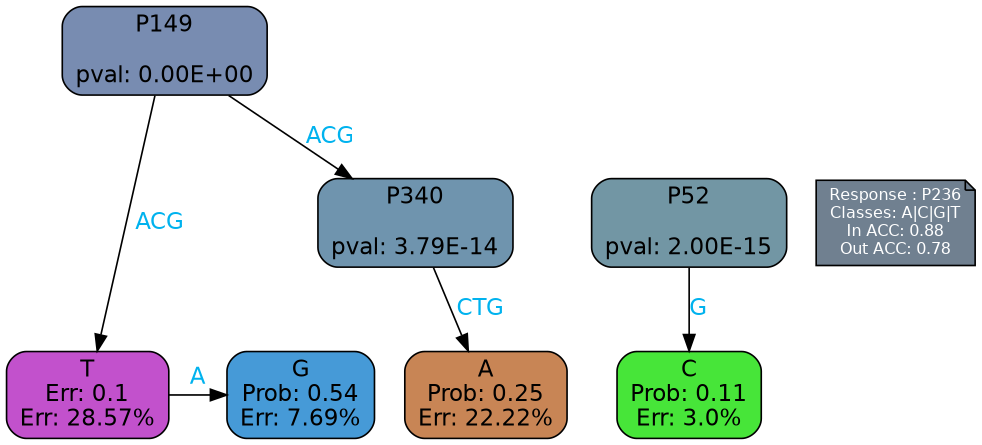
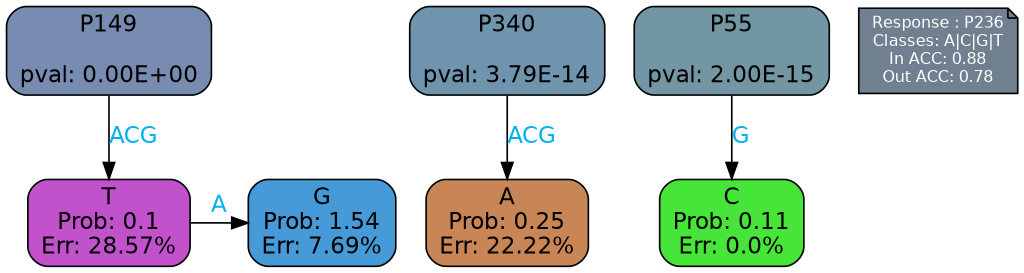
(284, 132) -> none
(689, 223) -> (732, 51)
(480, 309) -> (532, 137)
(88, 395) -> (109, 223)
(301, 395) -> (322, 223)
(689, 395) -> (732, 223)
